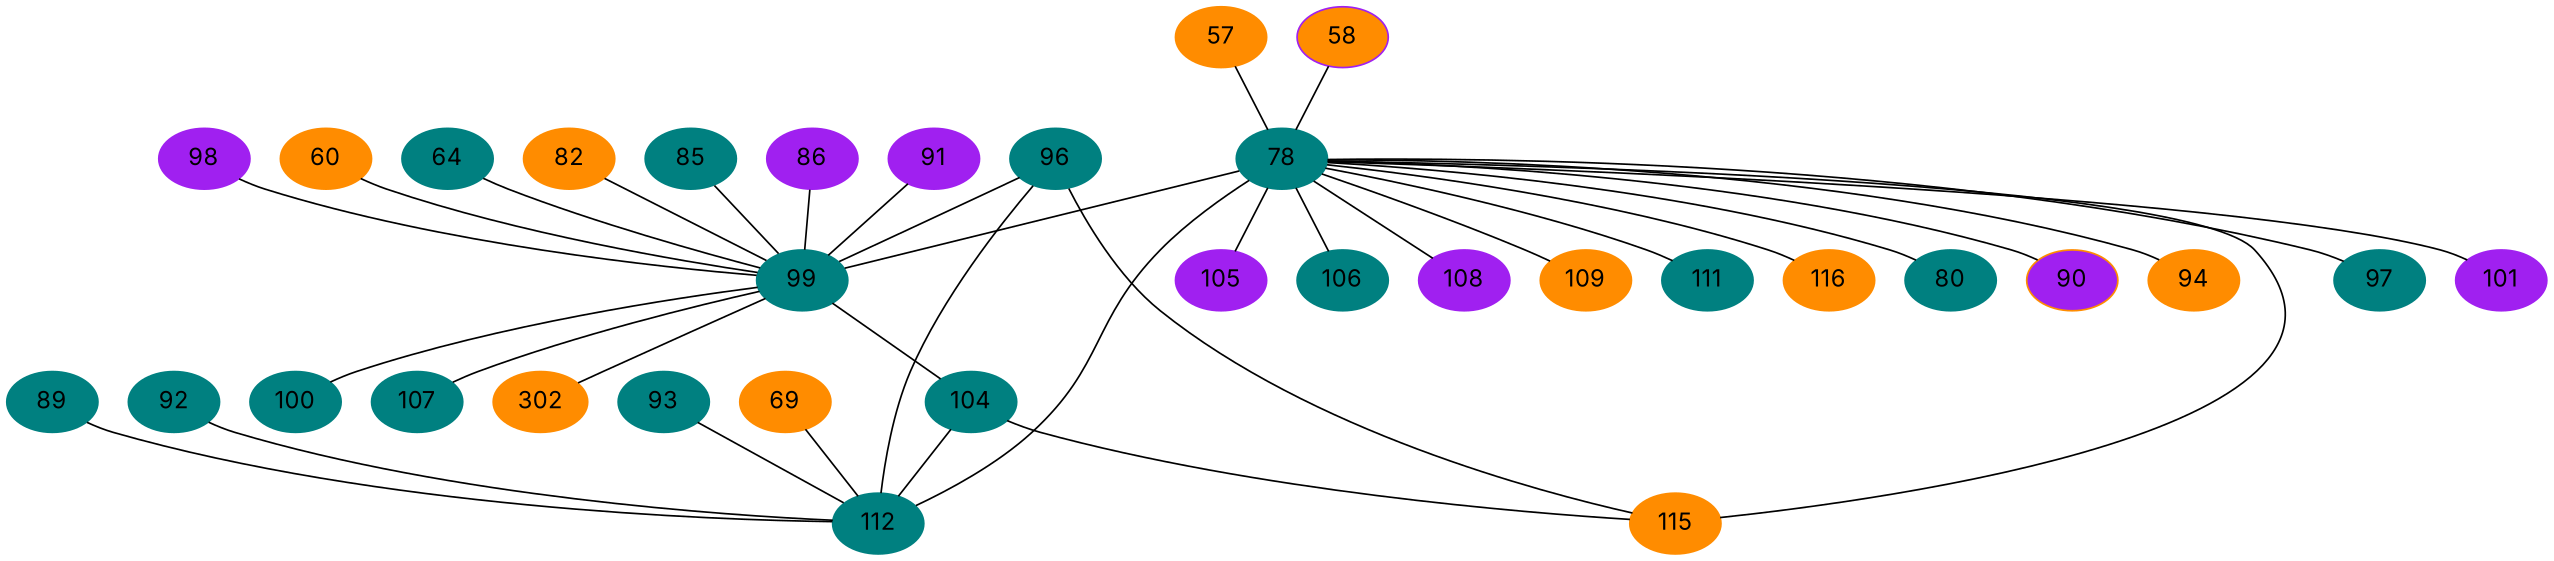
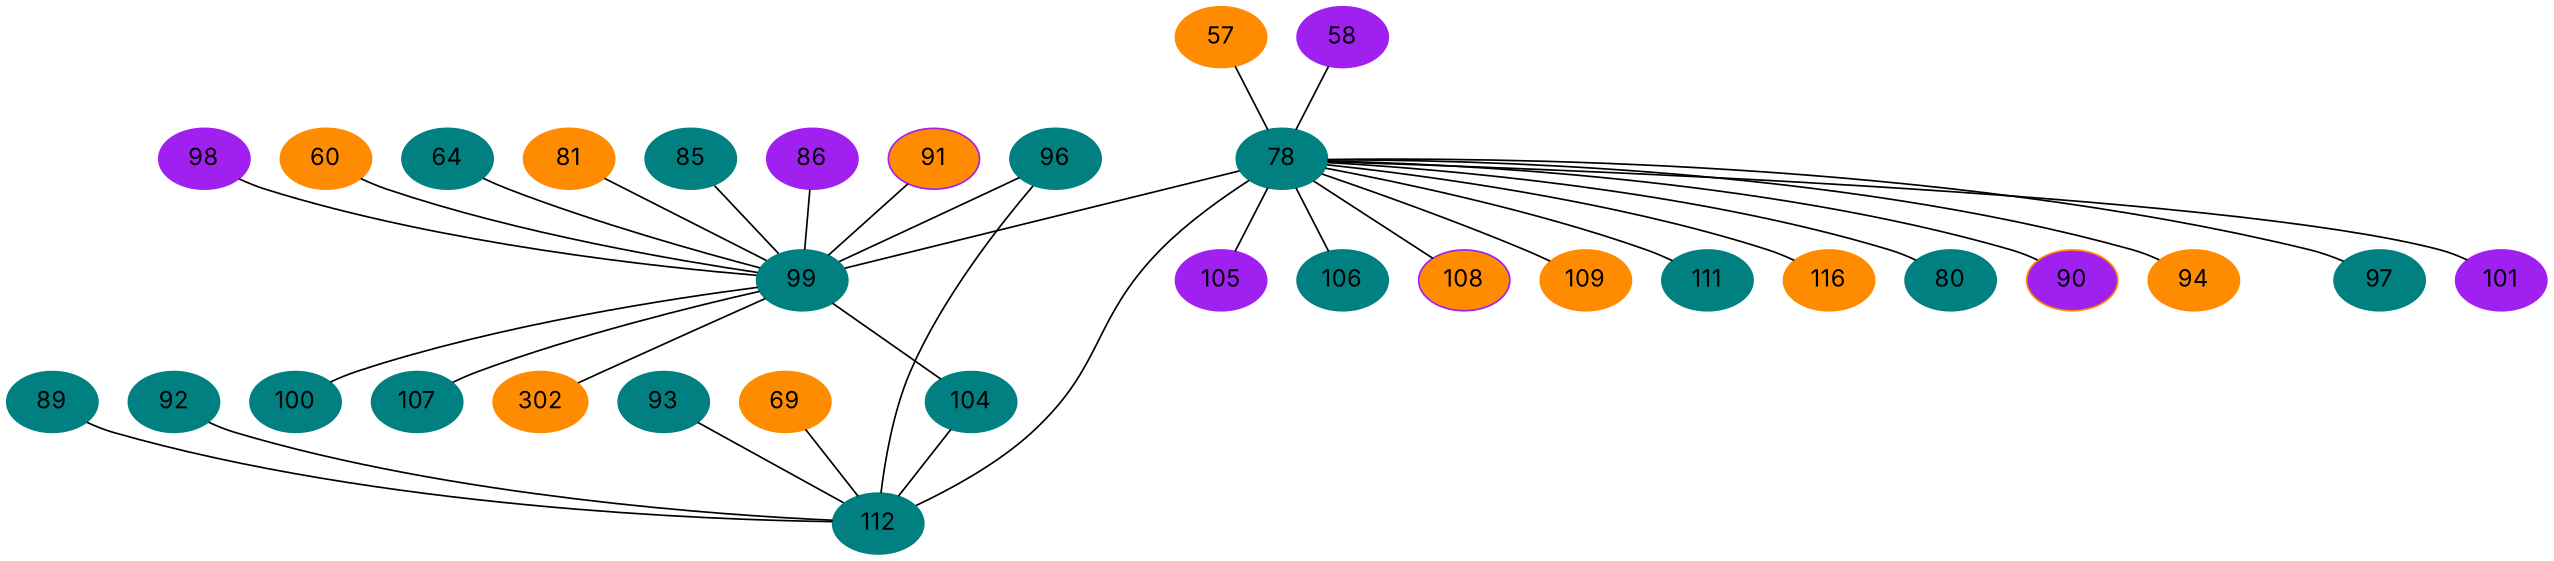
(1343, 37) -> (1343, 37)
(569, 159) -> (569, 159)
(934, 159) -> (934, 159)
(1464, 280) -> (1464, 280)
(1675, 524) -> none
